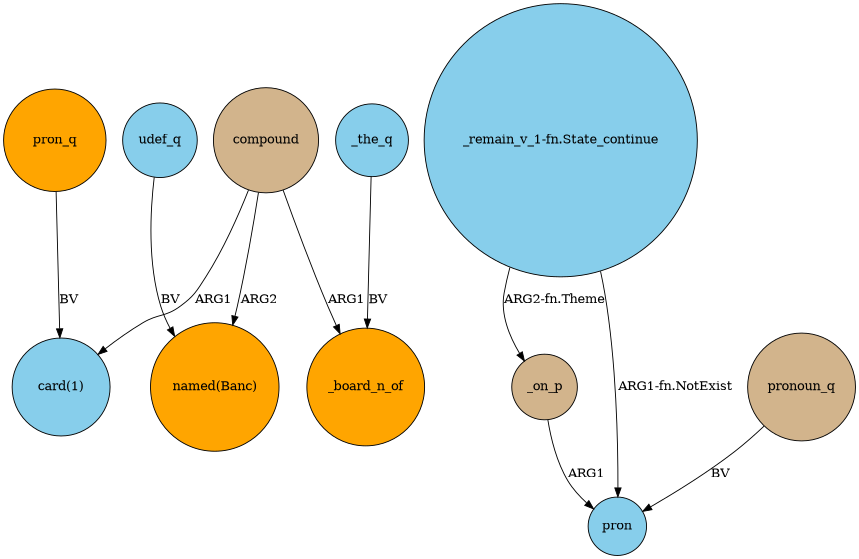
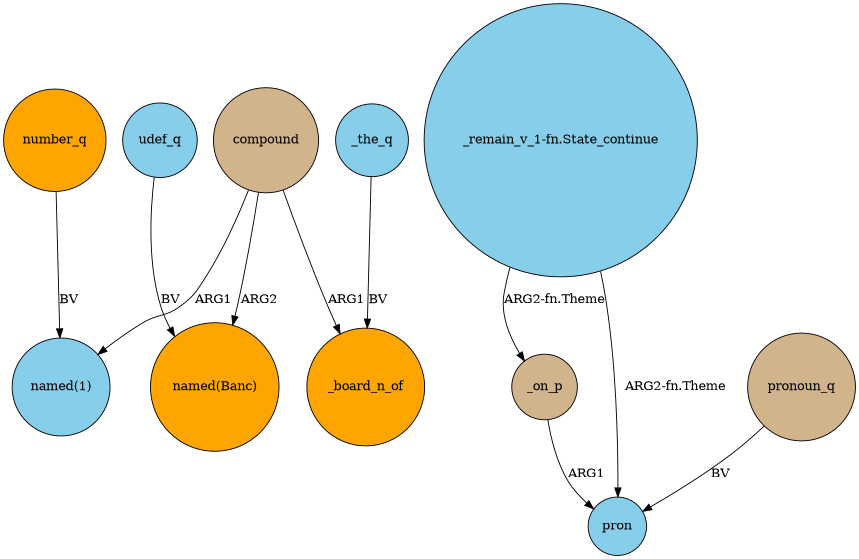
(55, 140) -> (55, 140)
(61, 387) -> (61, 387)
(675, 387) -> (675, 387)
